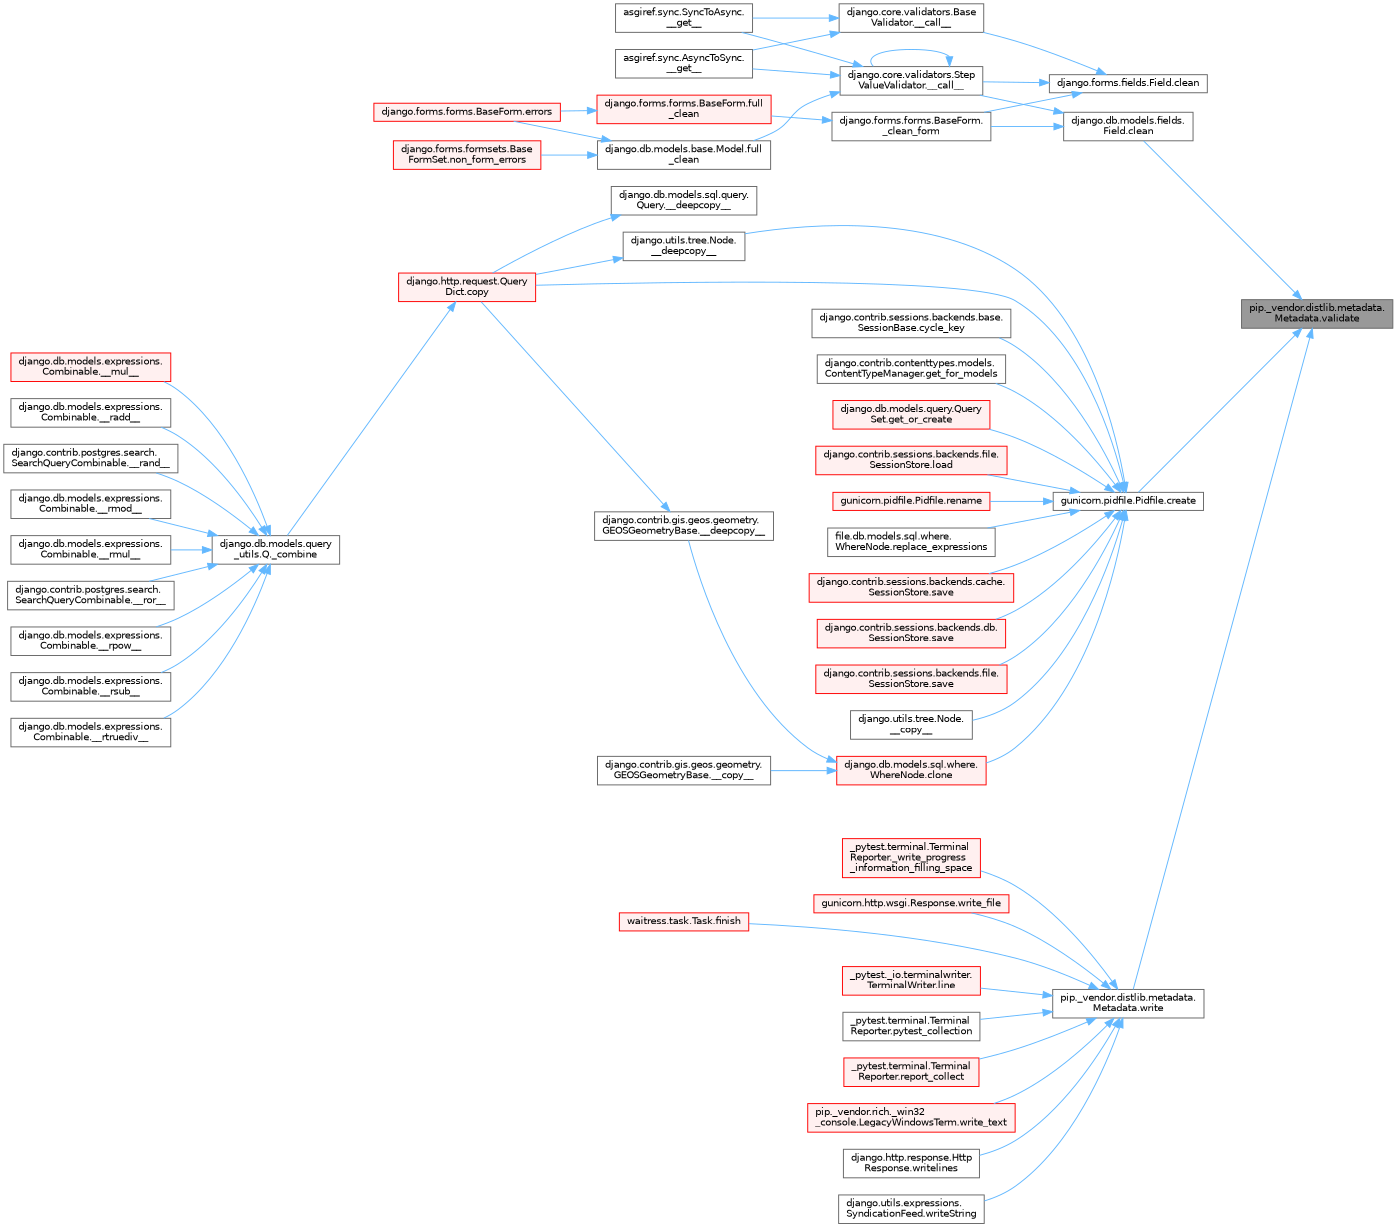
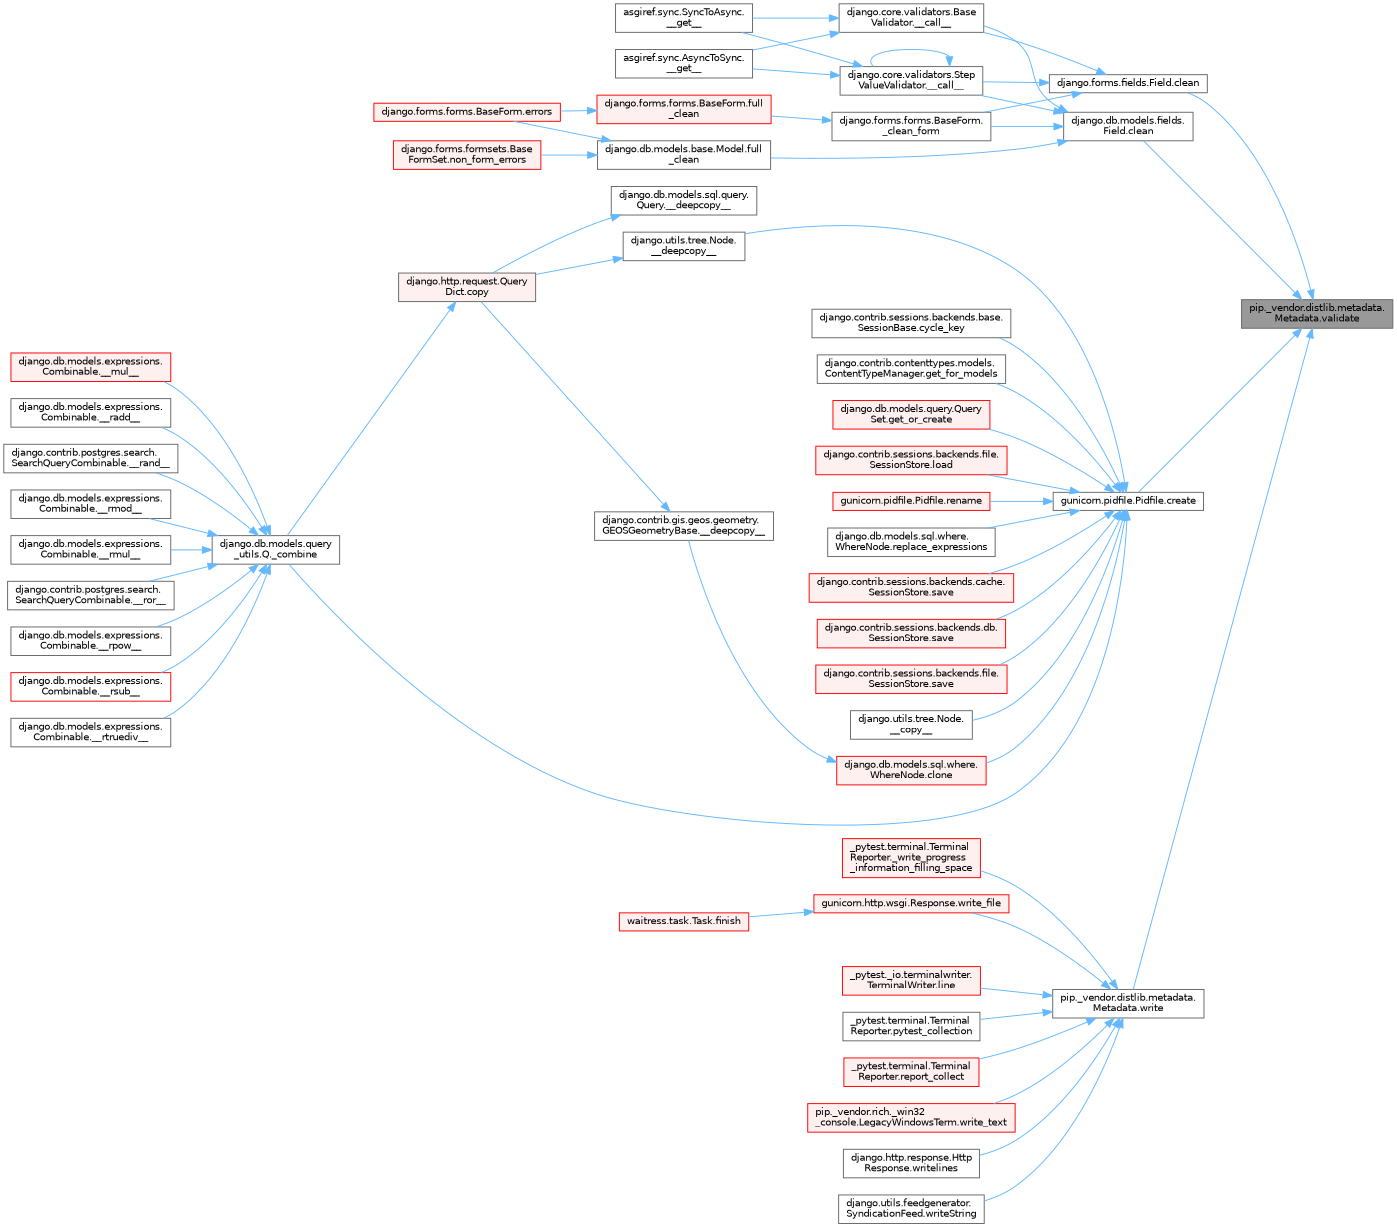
none -> (1029, 60)
(796, 112) -> (915, 157)
none -> (1268, 179)
(884, 284) -> (765, 822)
(467, 287) -> (467, 287)
(911, 542) -> (911, 542)
(91, 687) -> (91, 687)
(684, 771) -> none
(922, 940) -> (777, 915)
(911, 1209) -> (911, 1209)
